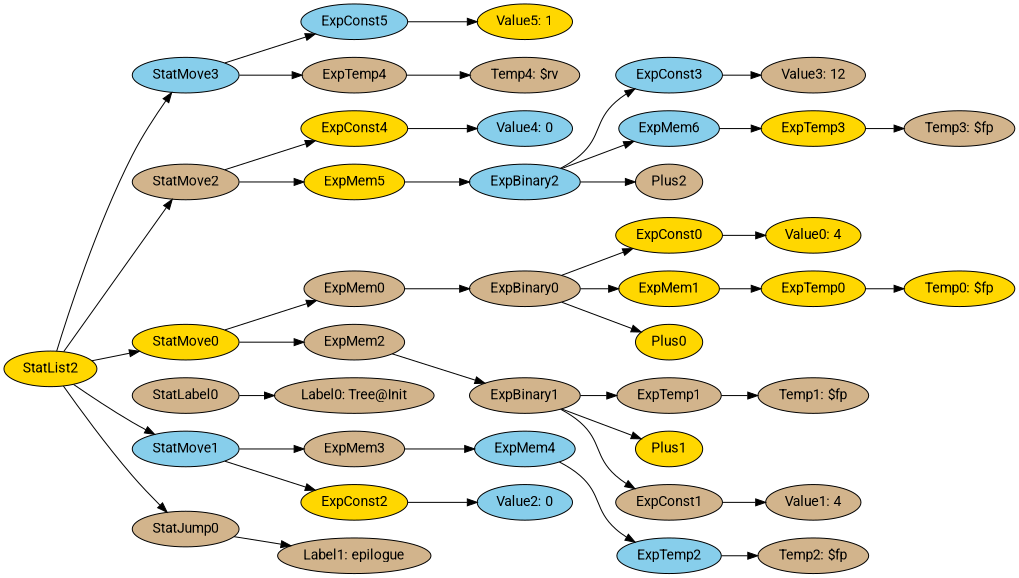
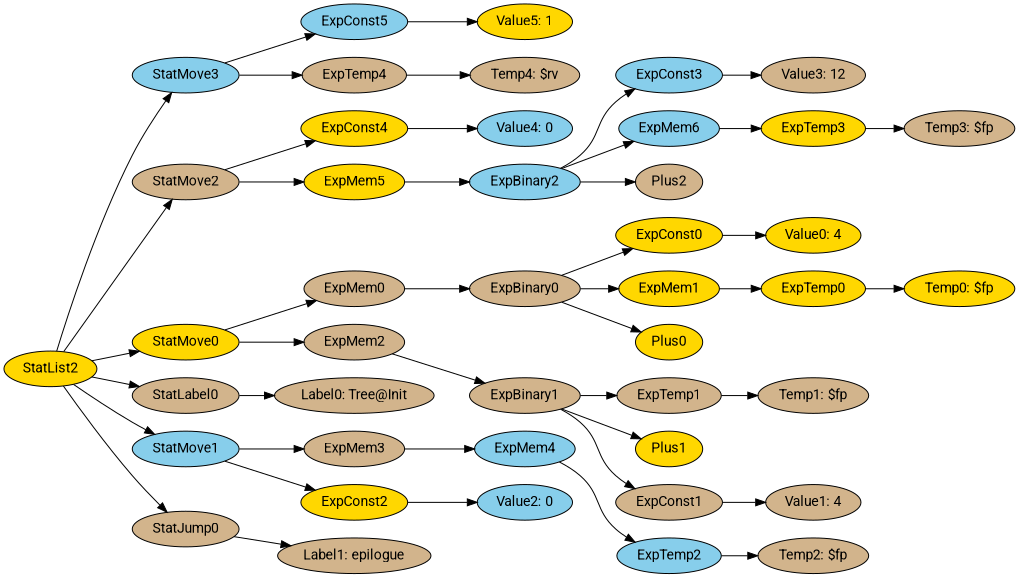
none -> (111, 381)
